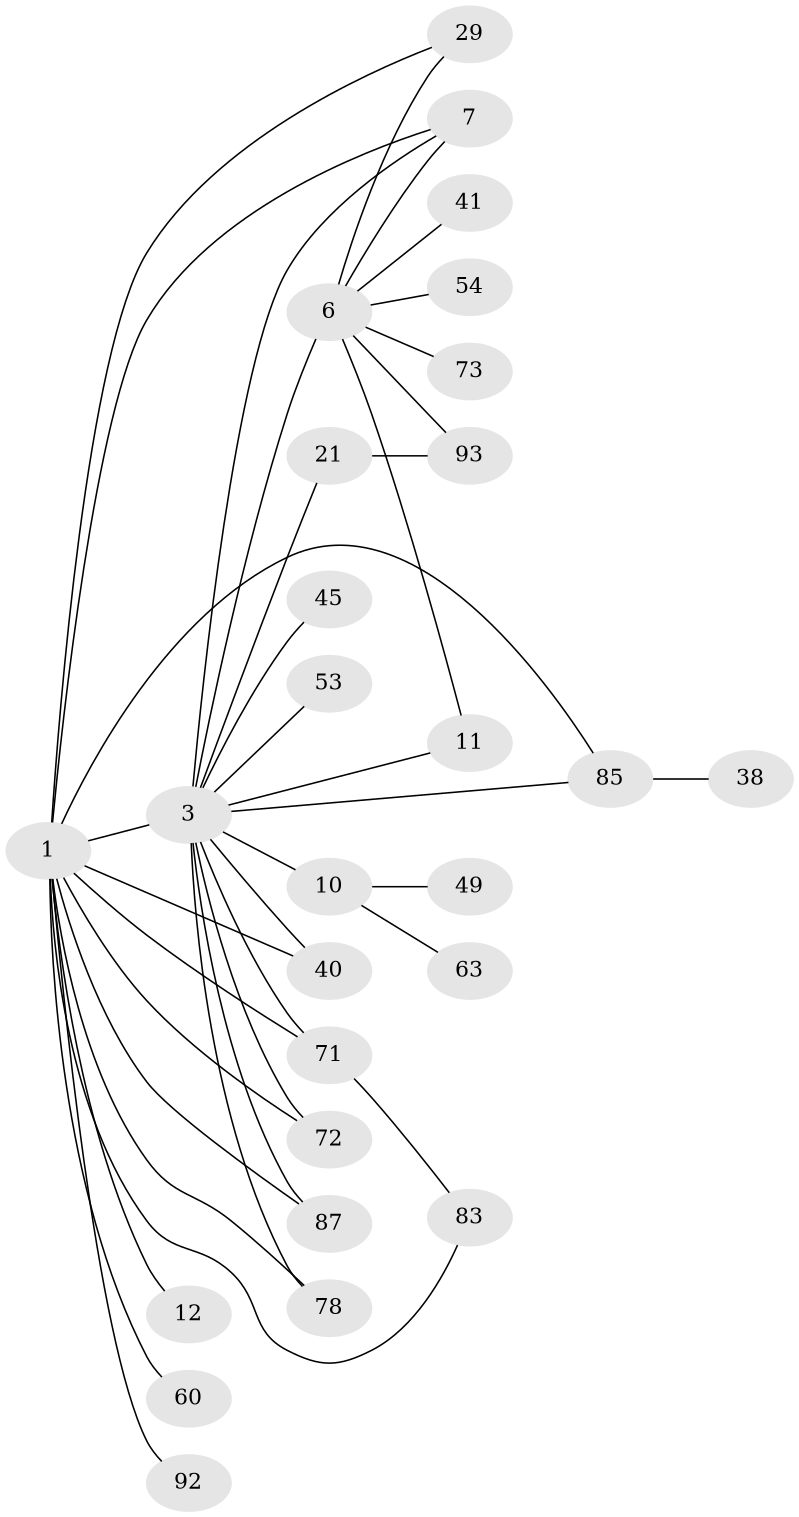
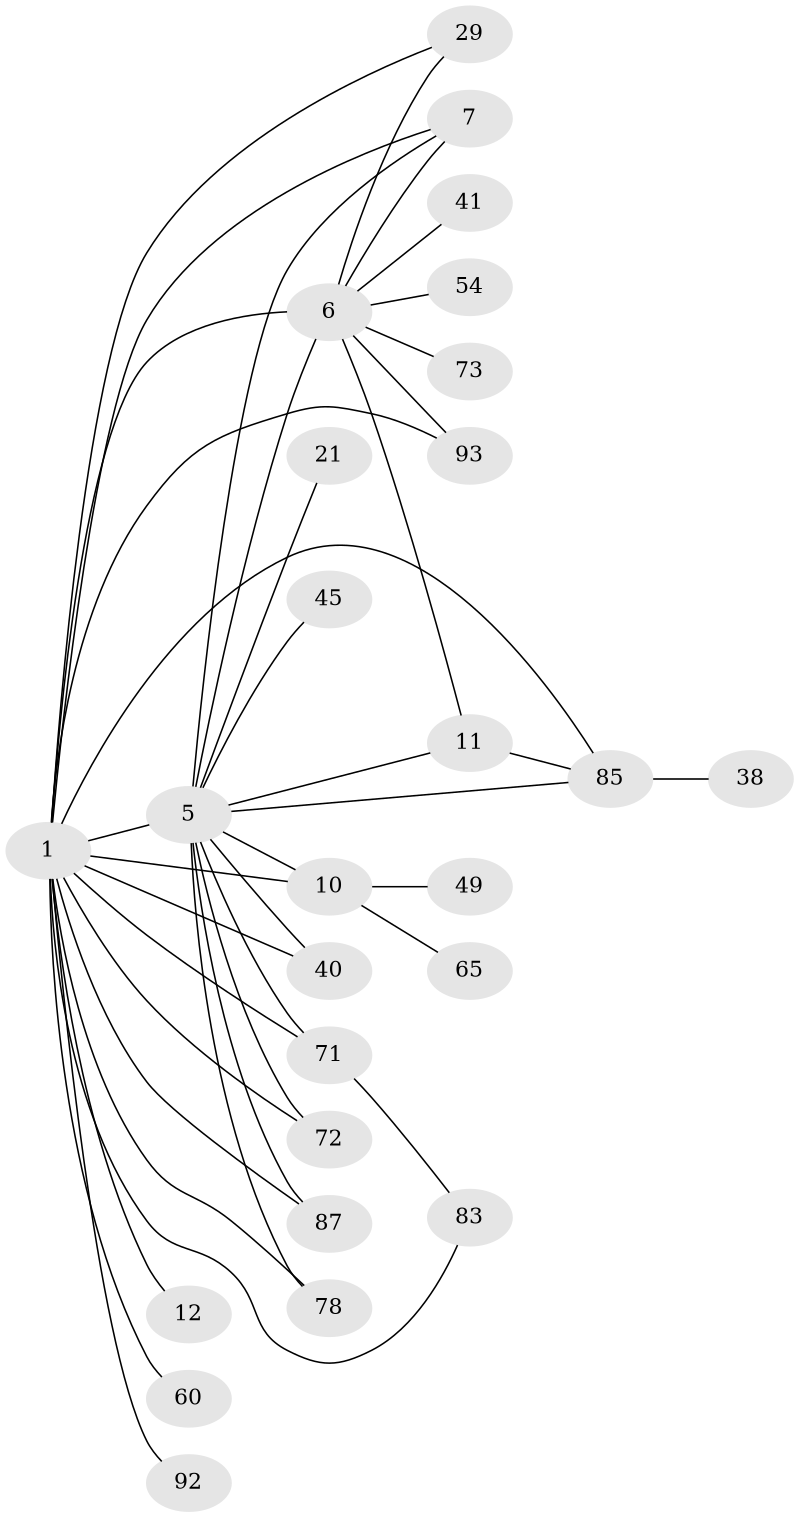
none -> (136, 379)
(400, 456) -> (145, 509)
(329, 684) -> none
none -> (540, 761)
(189, 815) -> (189, 815)
none -> (179, 868)
(470, 971) -> (470, 971)
